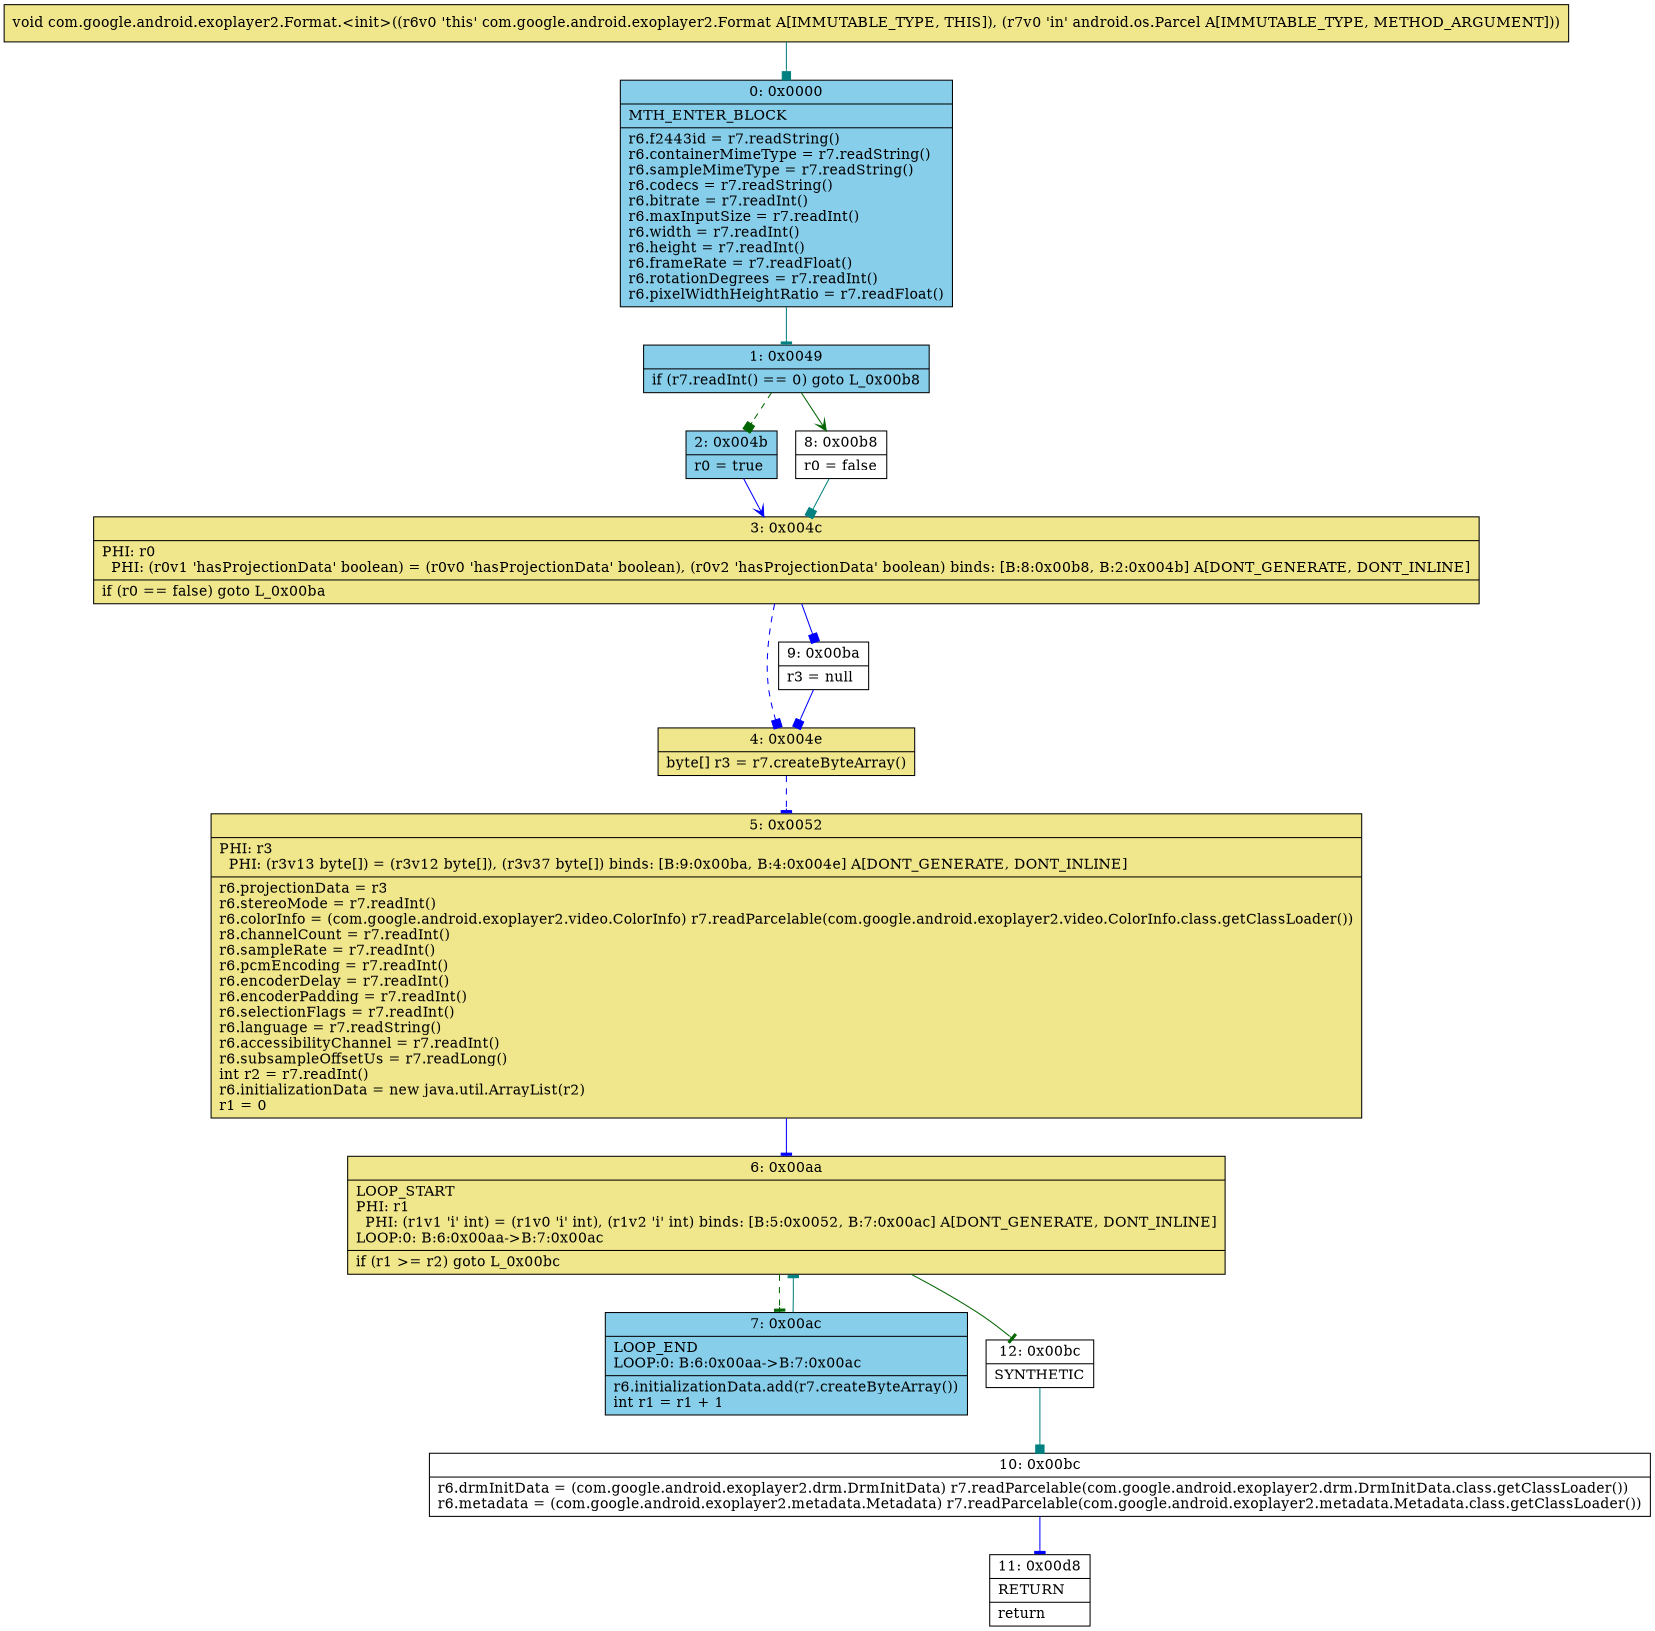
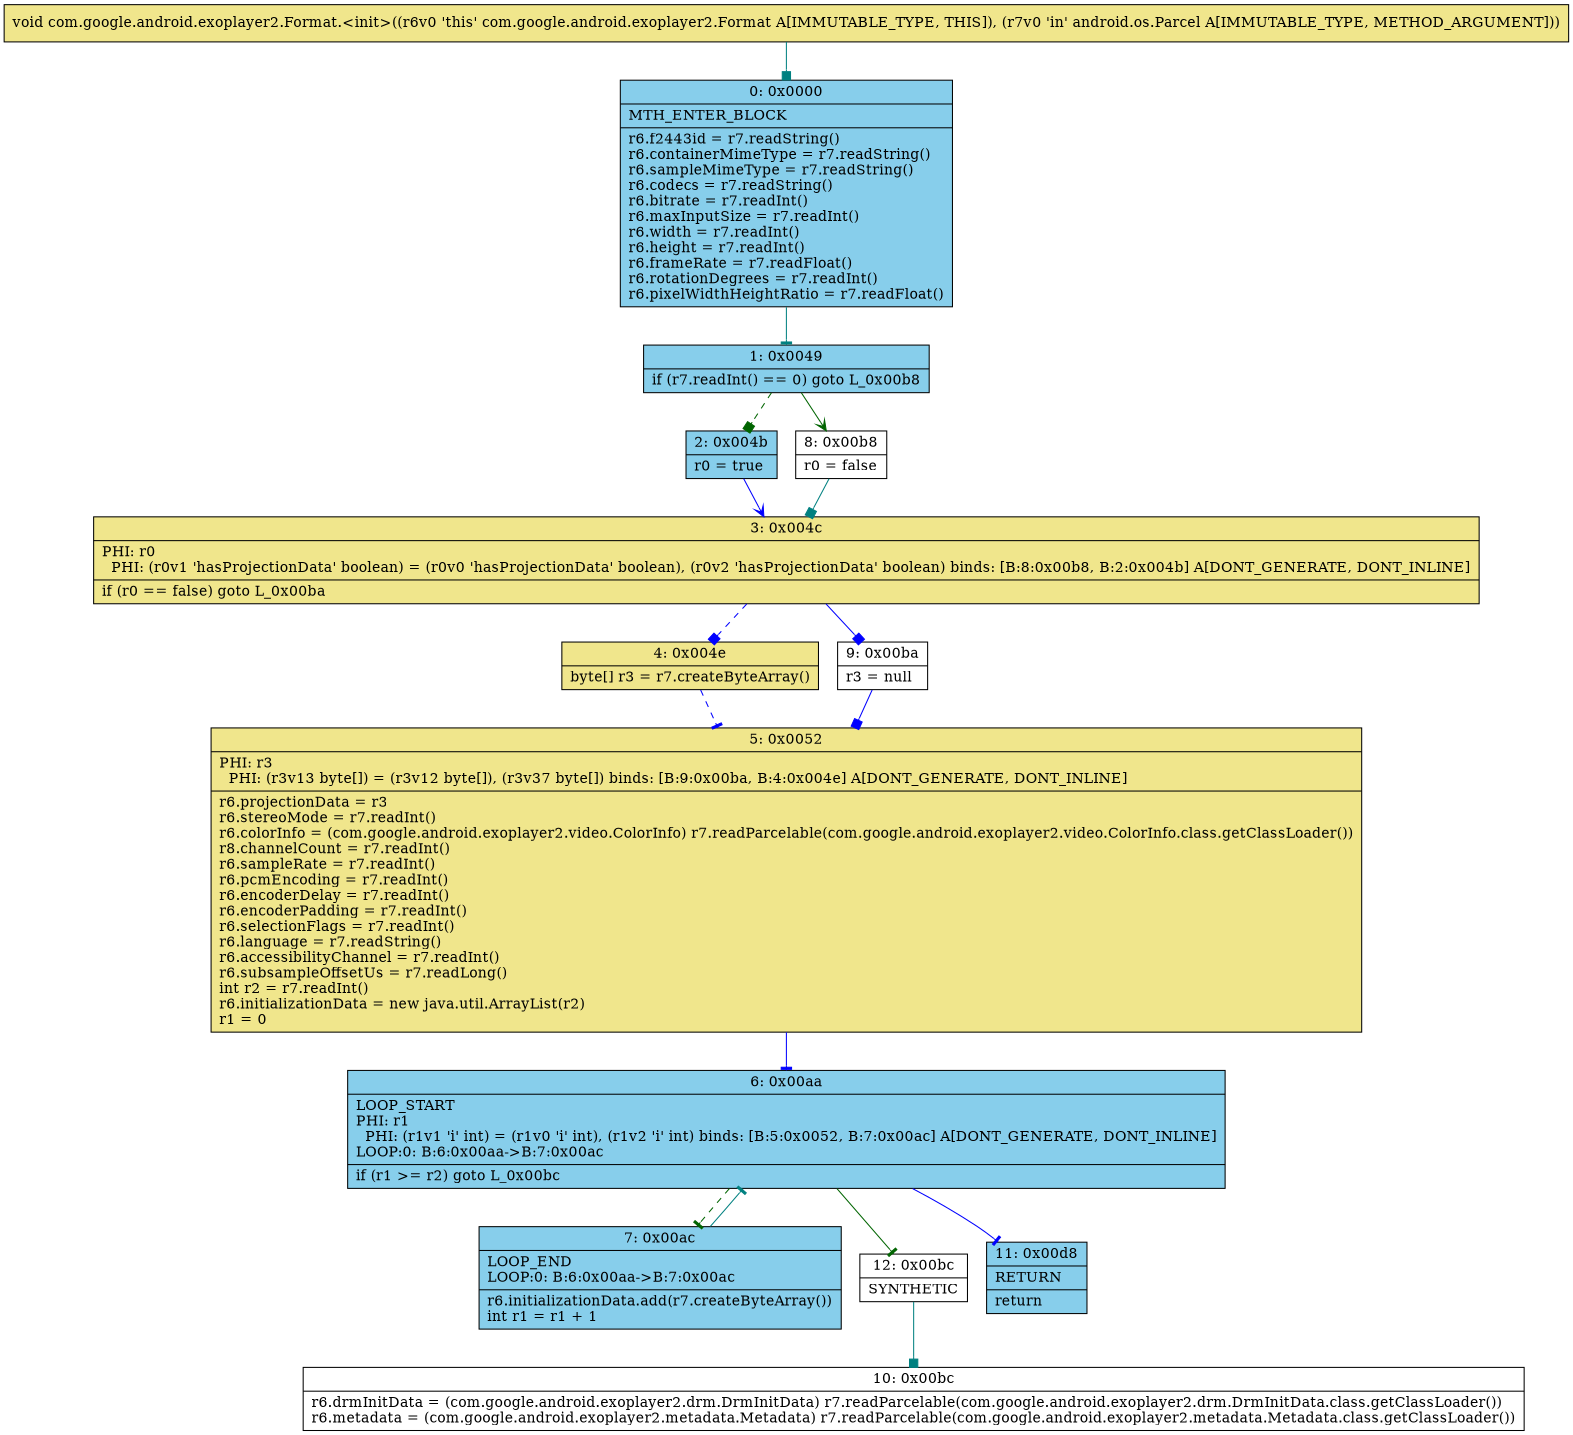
(807, 704) -> (866, 704)
(786, 1215) -> (786, 1129)
(1040, 1533) -> (954, 1212)
(1040, 1590) -> (1037, 1278)
